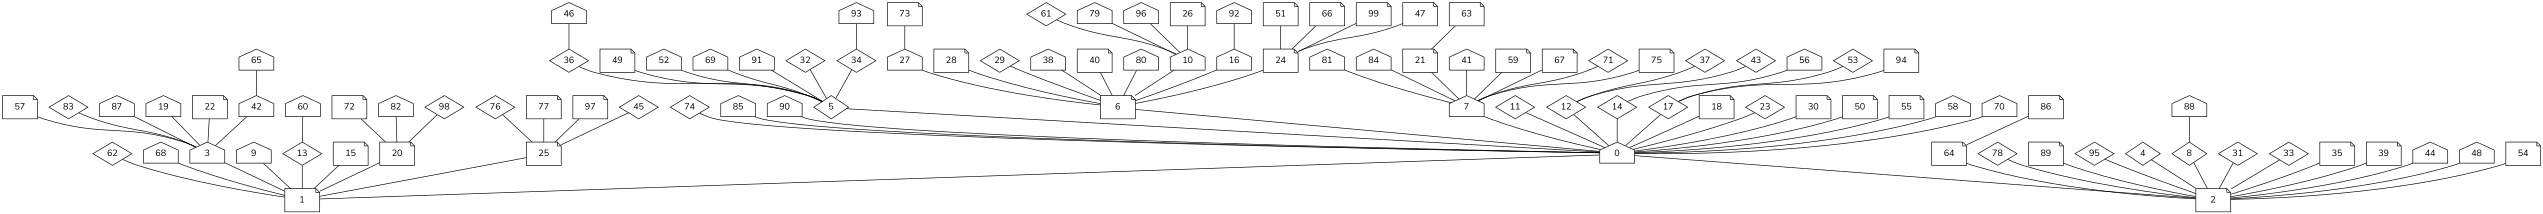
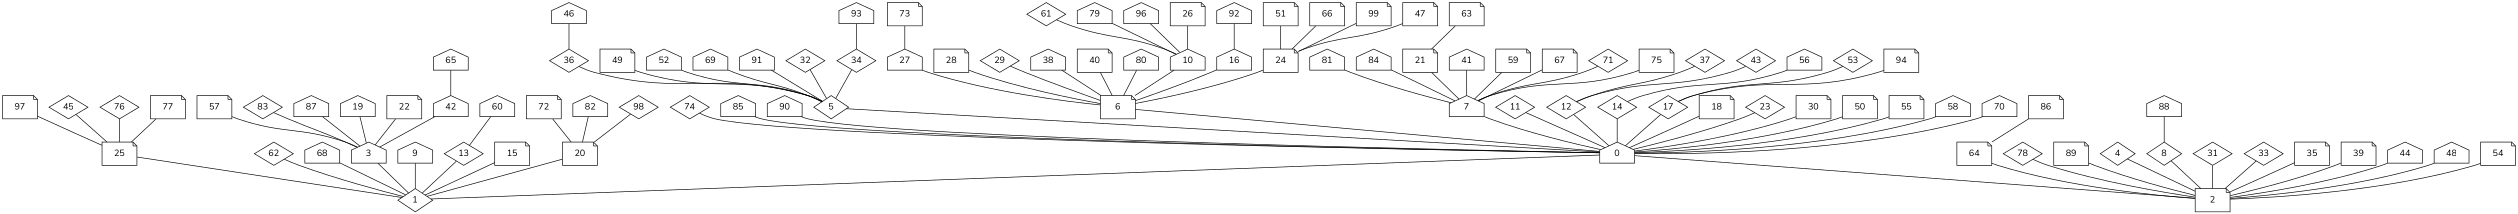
(2094, 154) -> none
(302, 200) -> (415, 200)
